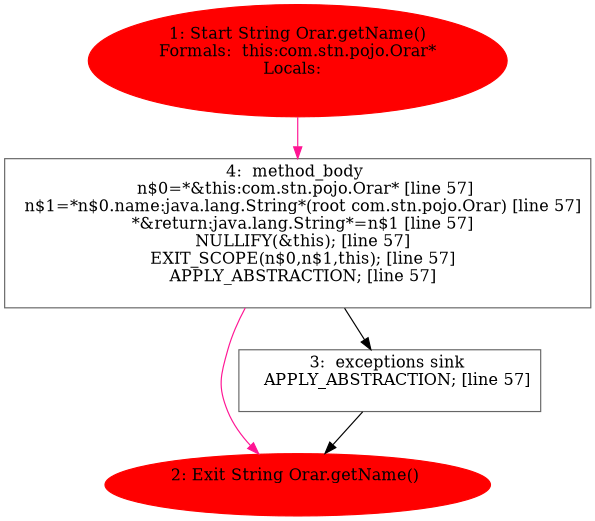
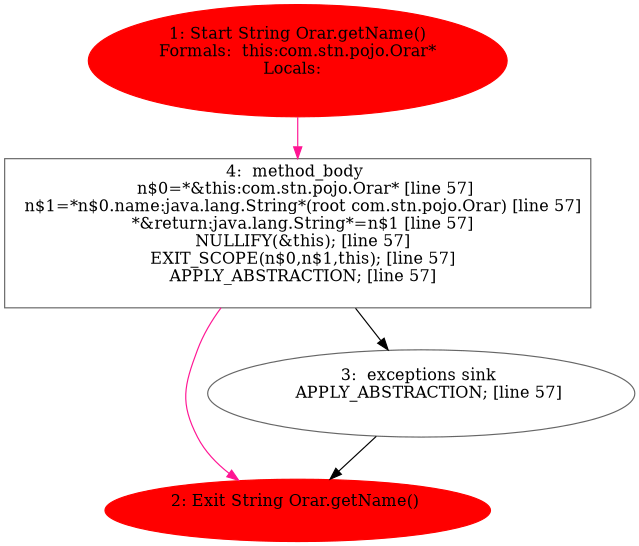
(390, 381) -> (421, 393)
